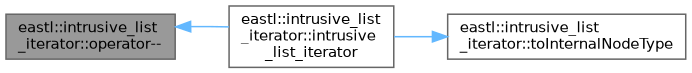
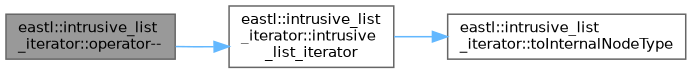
(210, 27) -> (195, 47)
